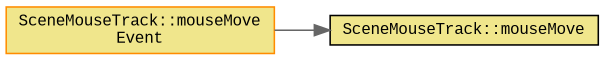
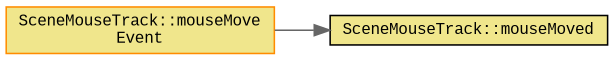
(464, 30) -> (469, 30)
